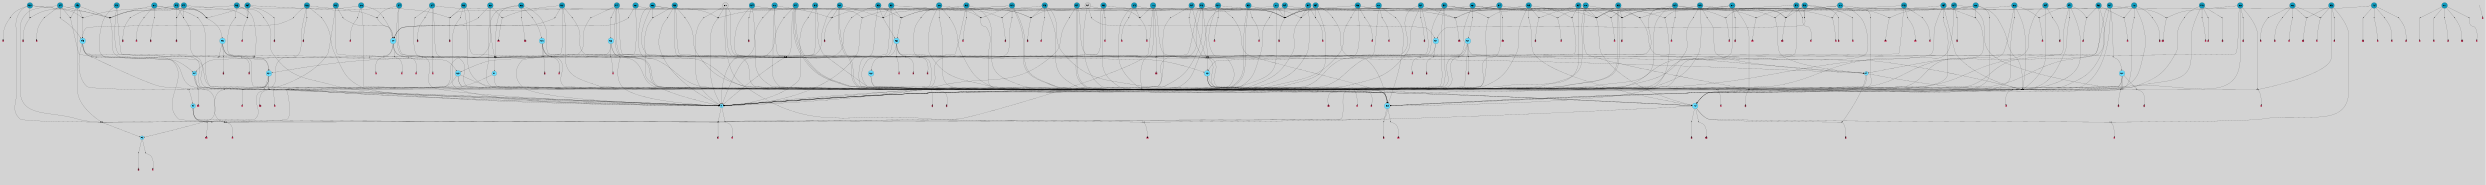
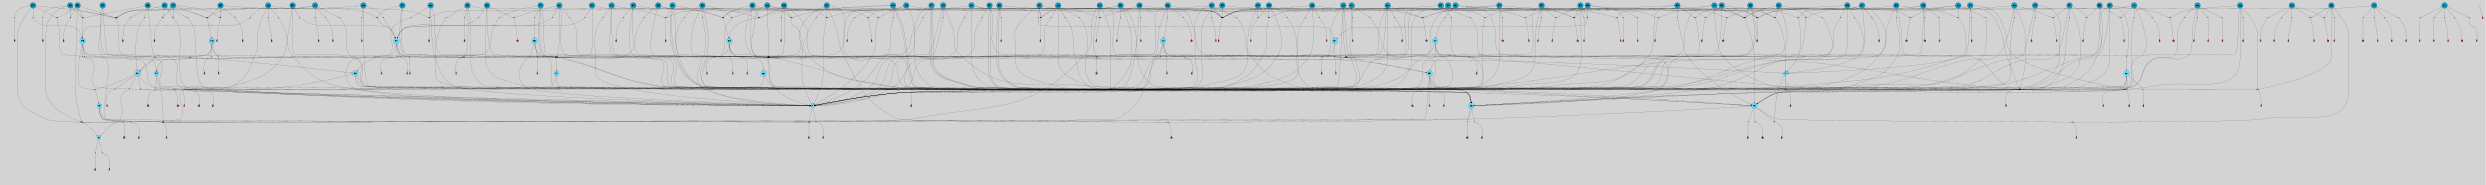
(725, 5) -> (827, 5)
(1088, 5) -> (1039, 5)
none -> (199, 106)
none -> (139, 138)
